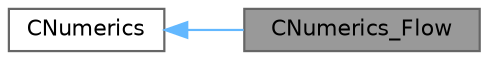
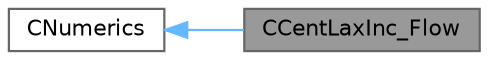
(362, 30) -> (362, 30)
